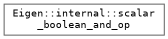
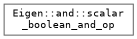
(84, 20) -> (69, 20)
